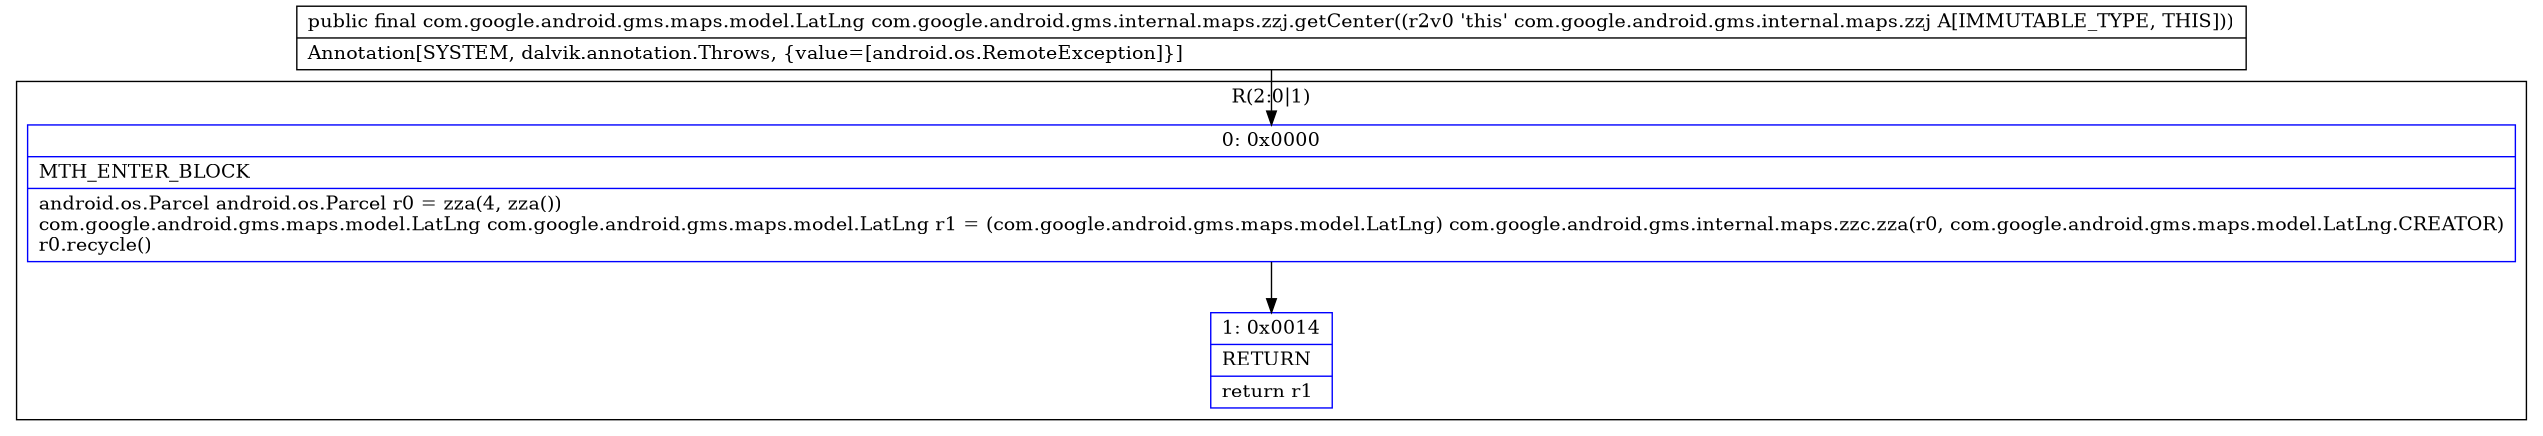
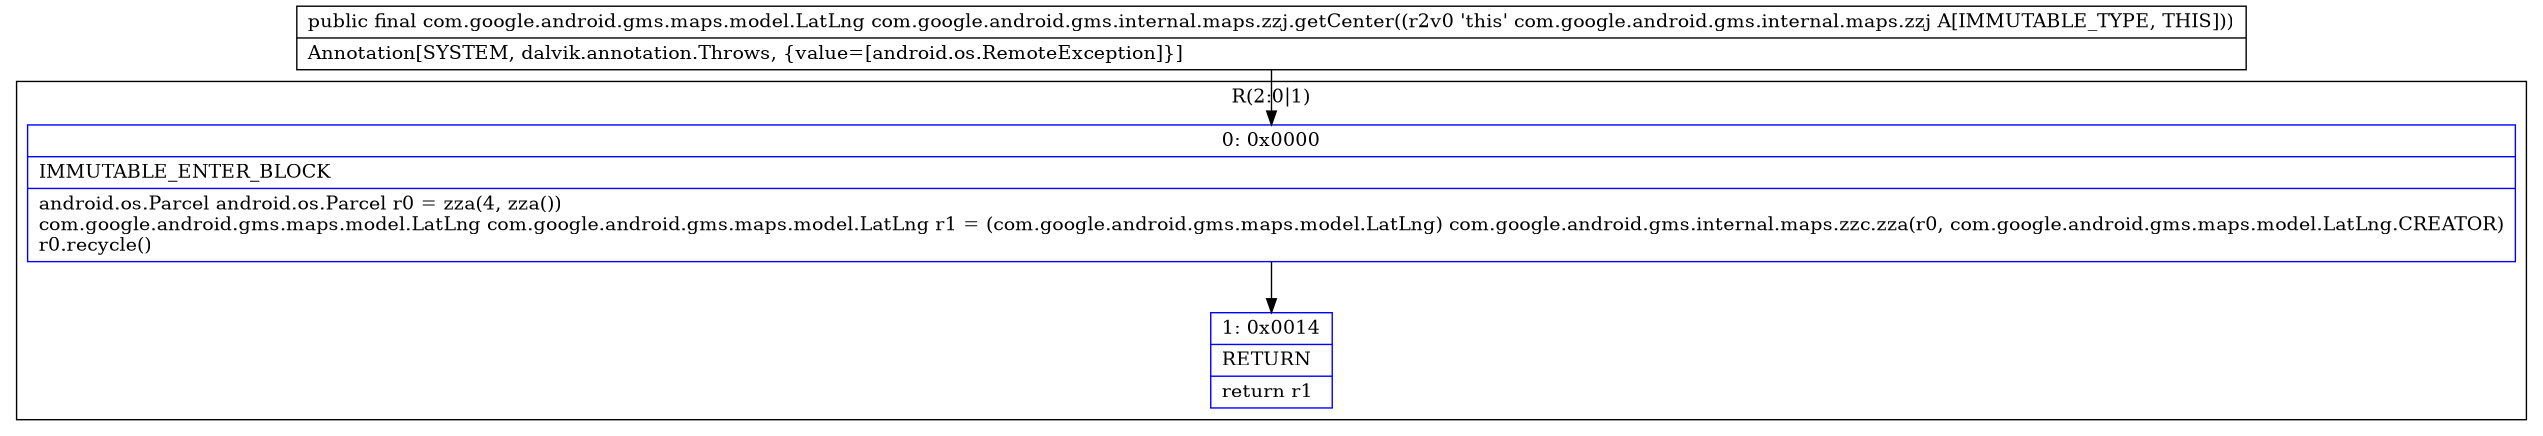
(145, 172) -> (185, 172)
